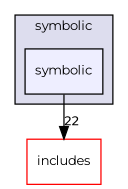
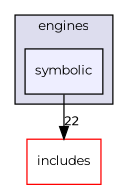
(64, 27) -> (64, 27)
